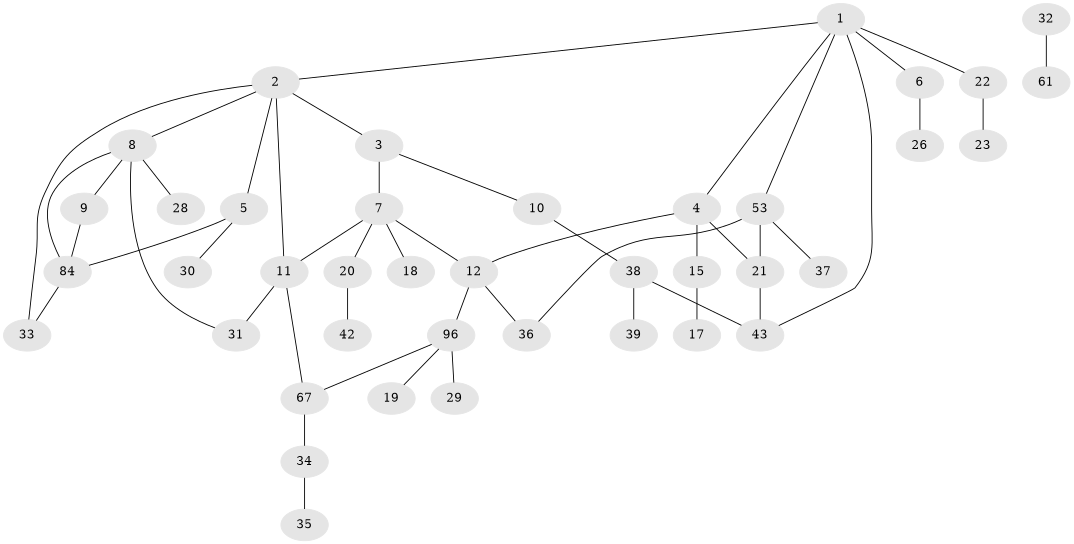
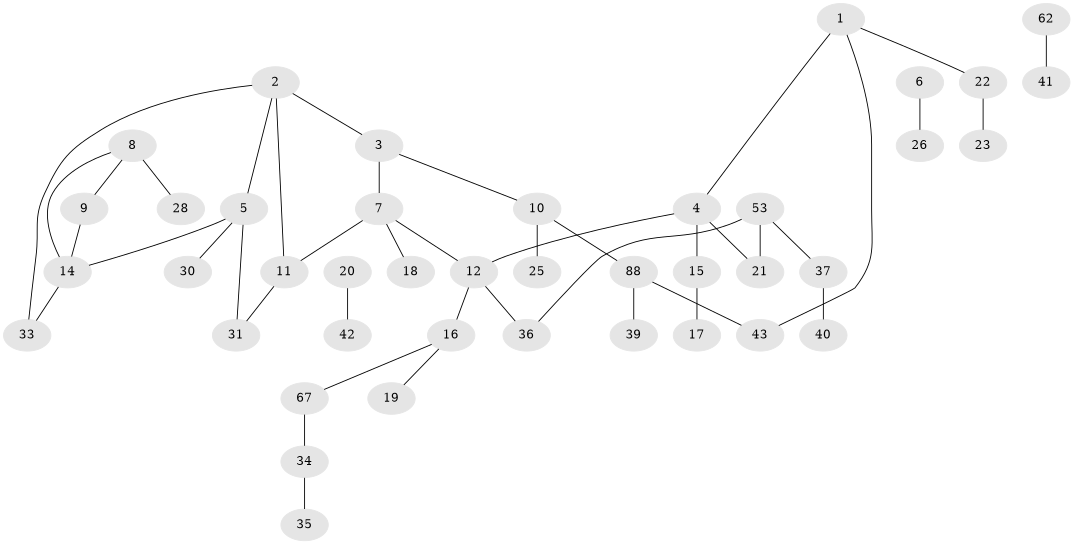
(1046, 19) -> (1046, 19)
(558, 51) -> none
(880, 51) -> none
(1046, 83) -> (1046, 83)
(204, 114) -> none
(801, 114) -> none
(363, 241) -> none
(143, 262) -> (240, 272)
(68, 272) -> (68, 272)
none -> (537, 272)
(634, 272) -> (634, 272)
(760, 304) -> none
(294, 335) -> none
(451, 335) -> (451, 335)
none -> (823, 335)
(455, 399) -> none
